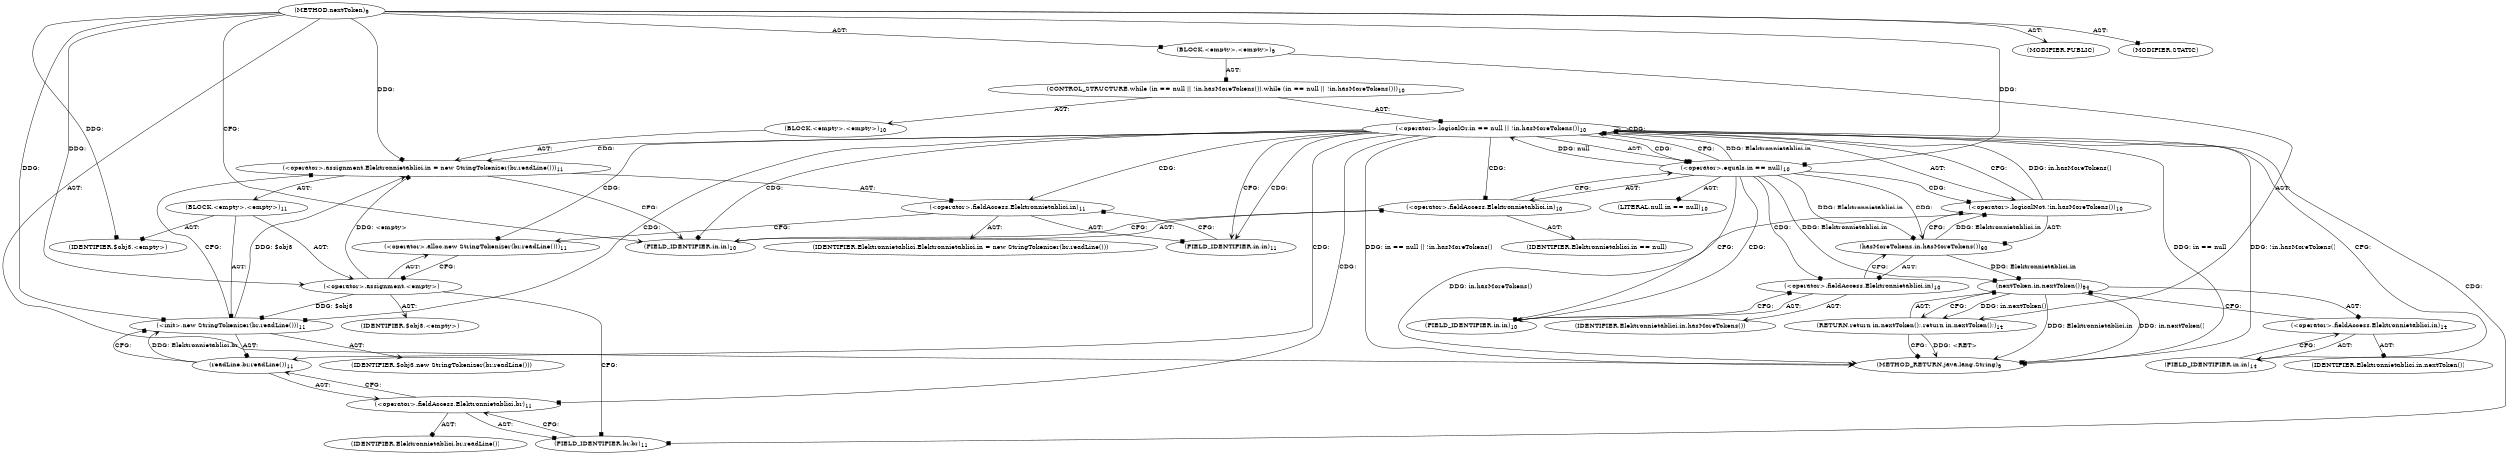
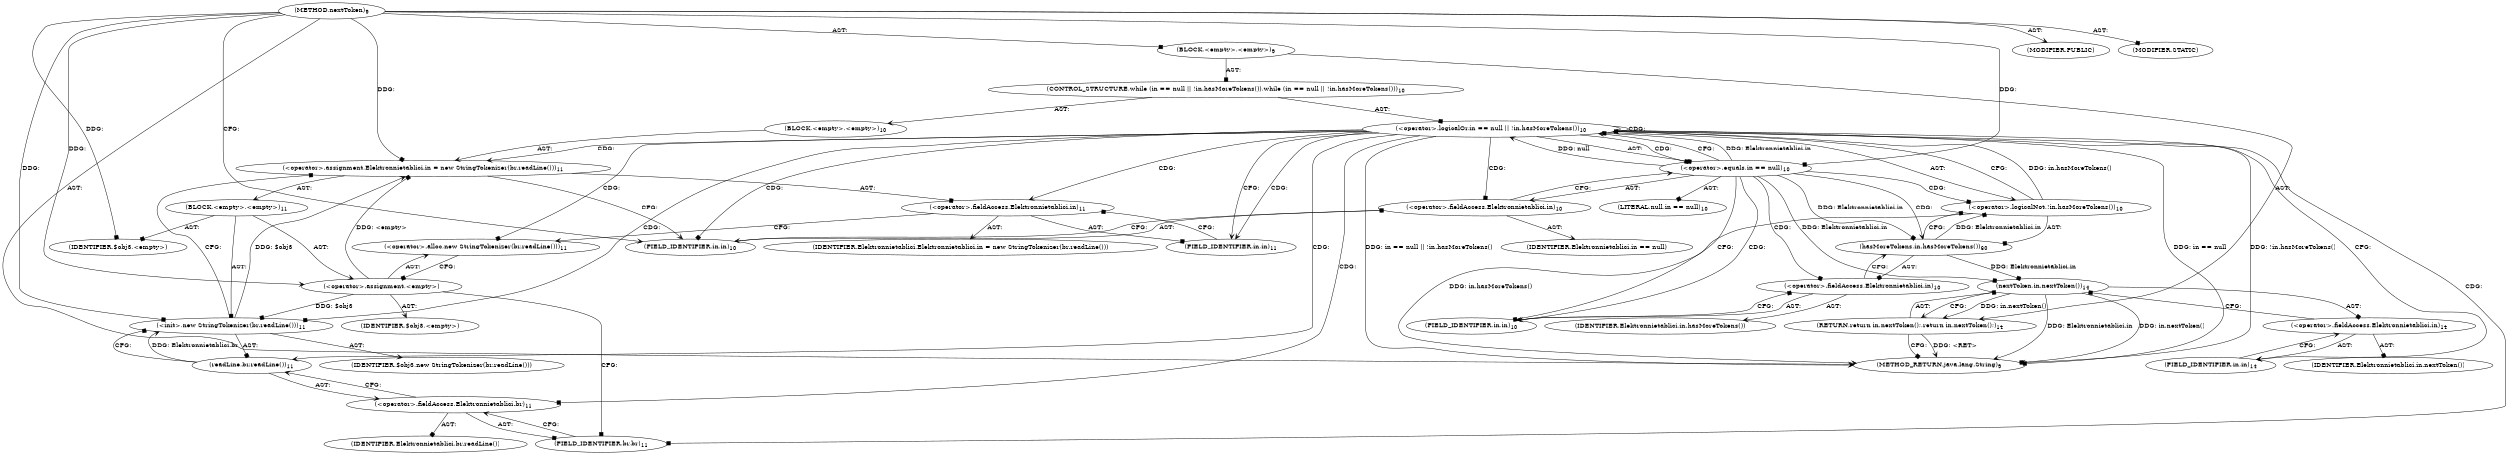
(2086, 286) -> (2086, 286)
